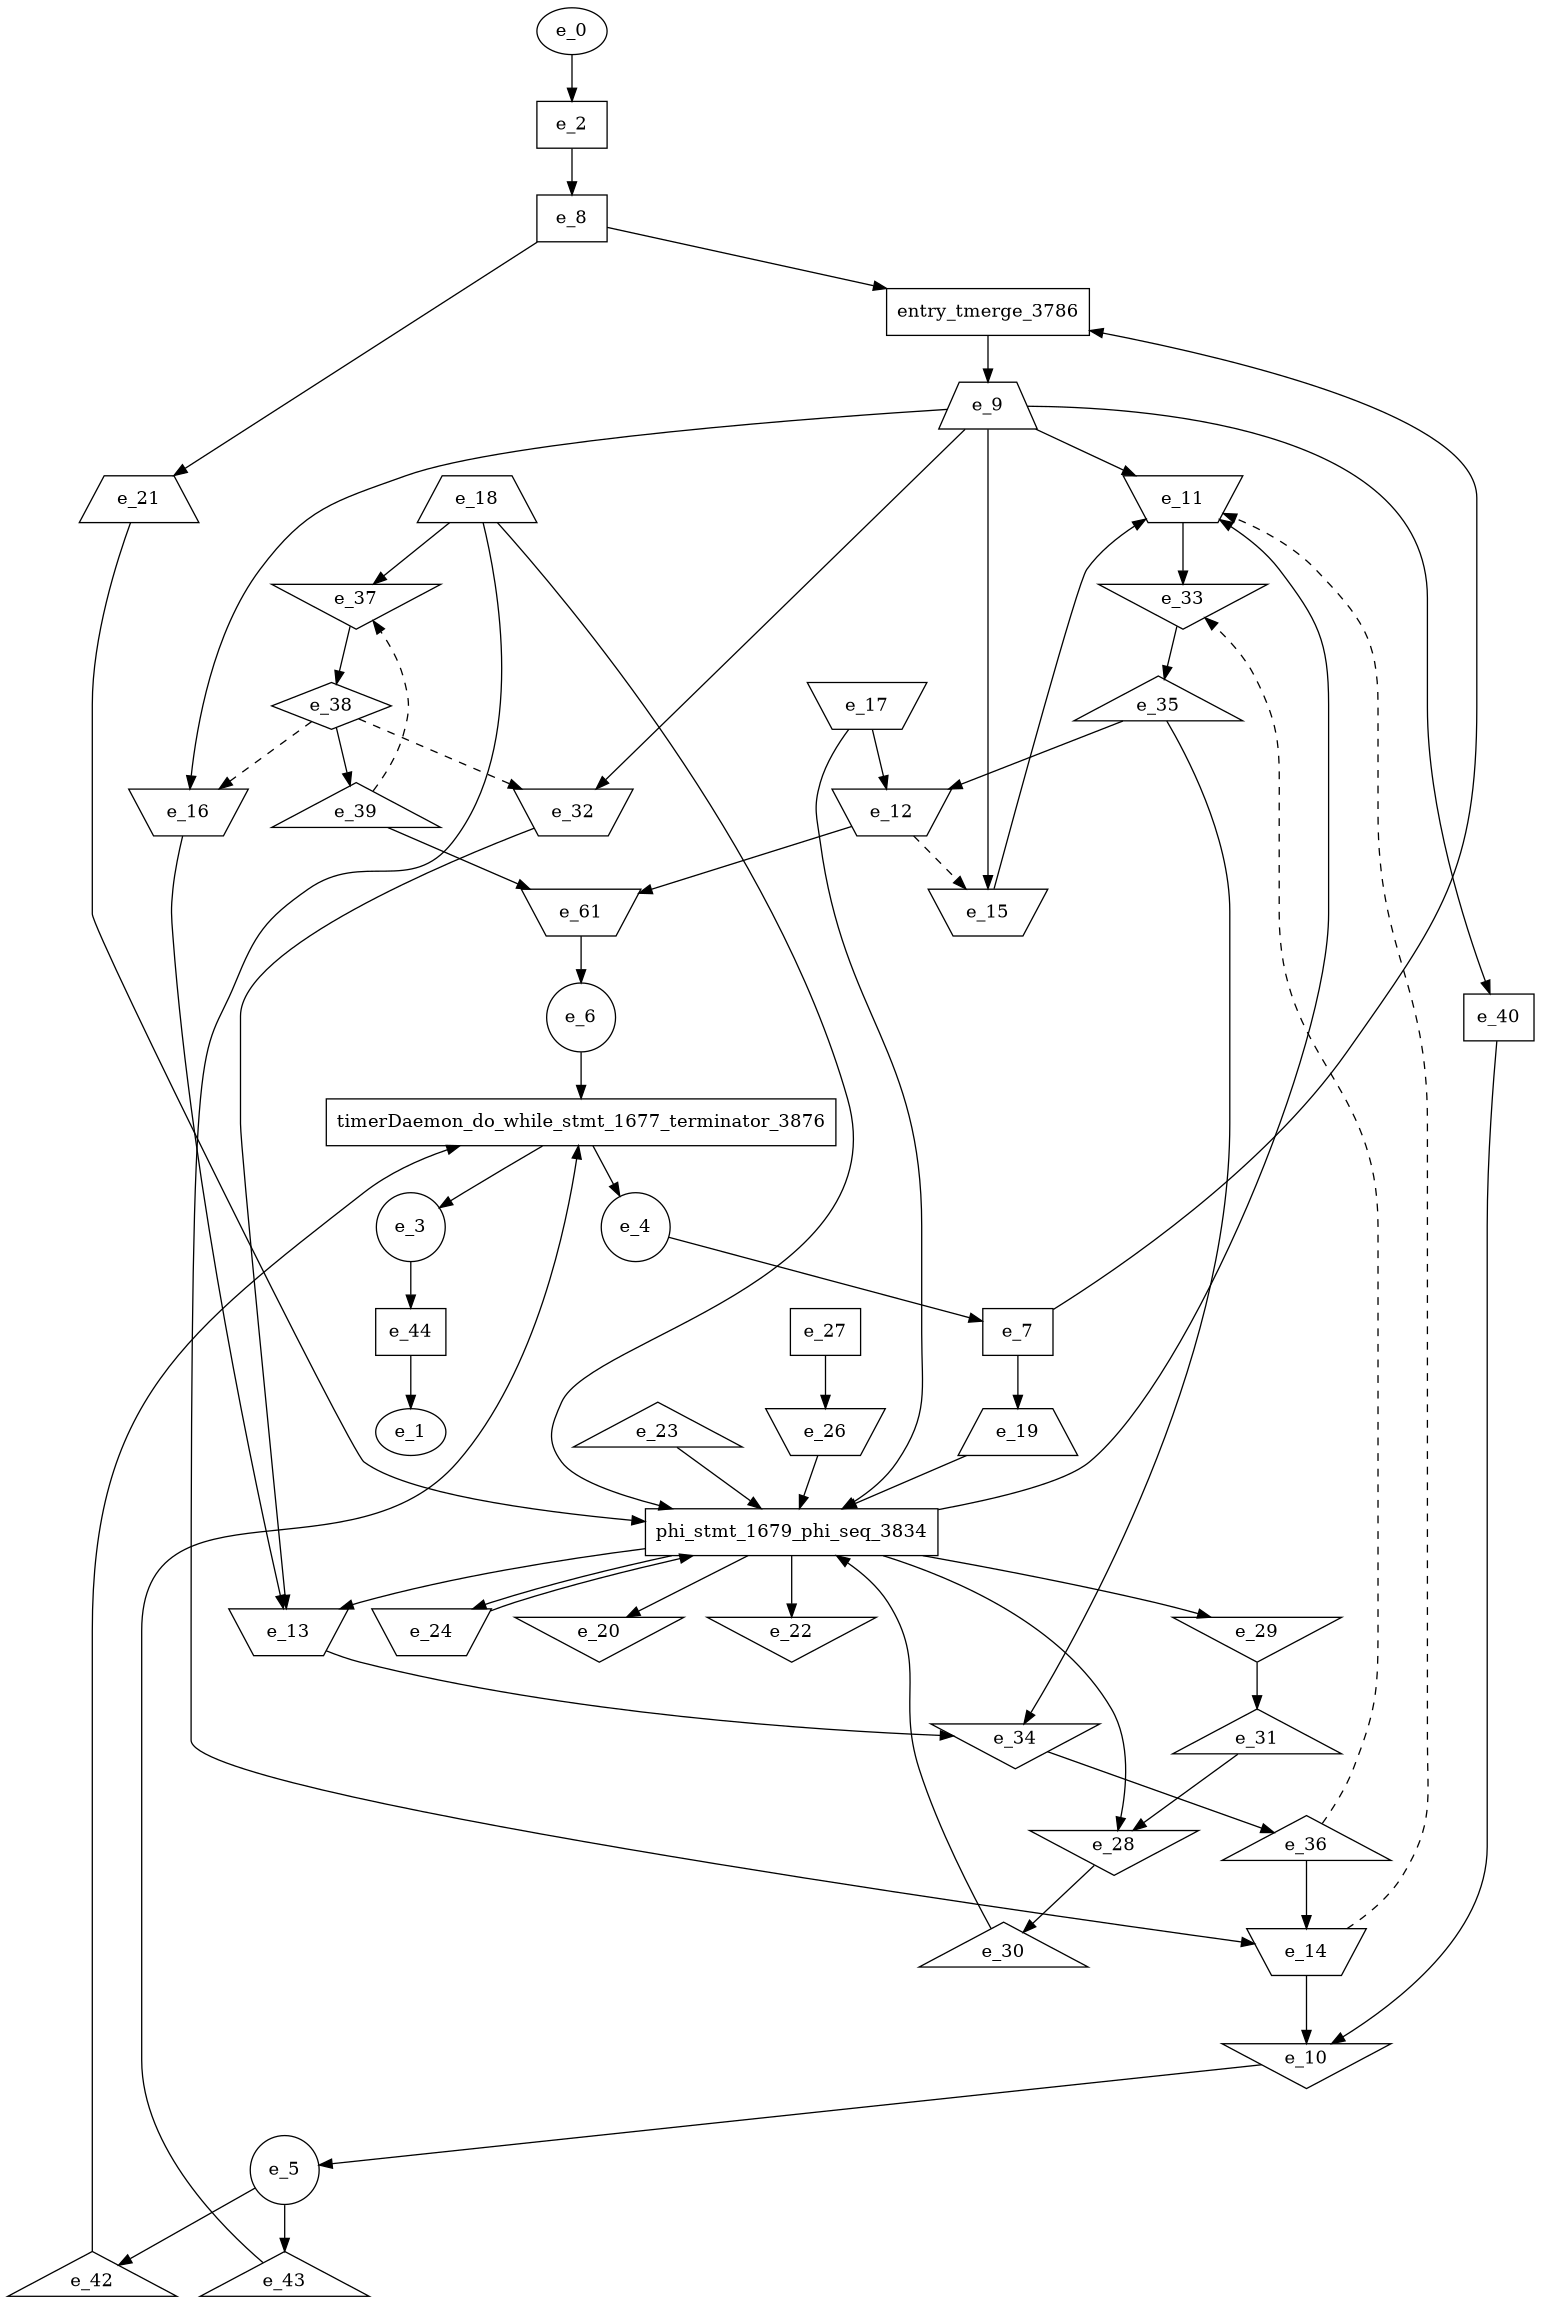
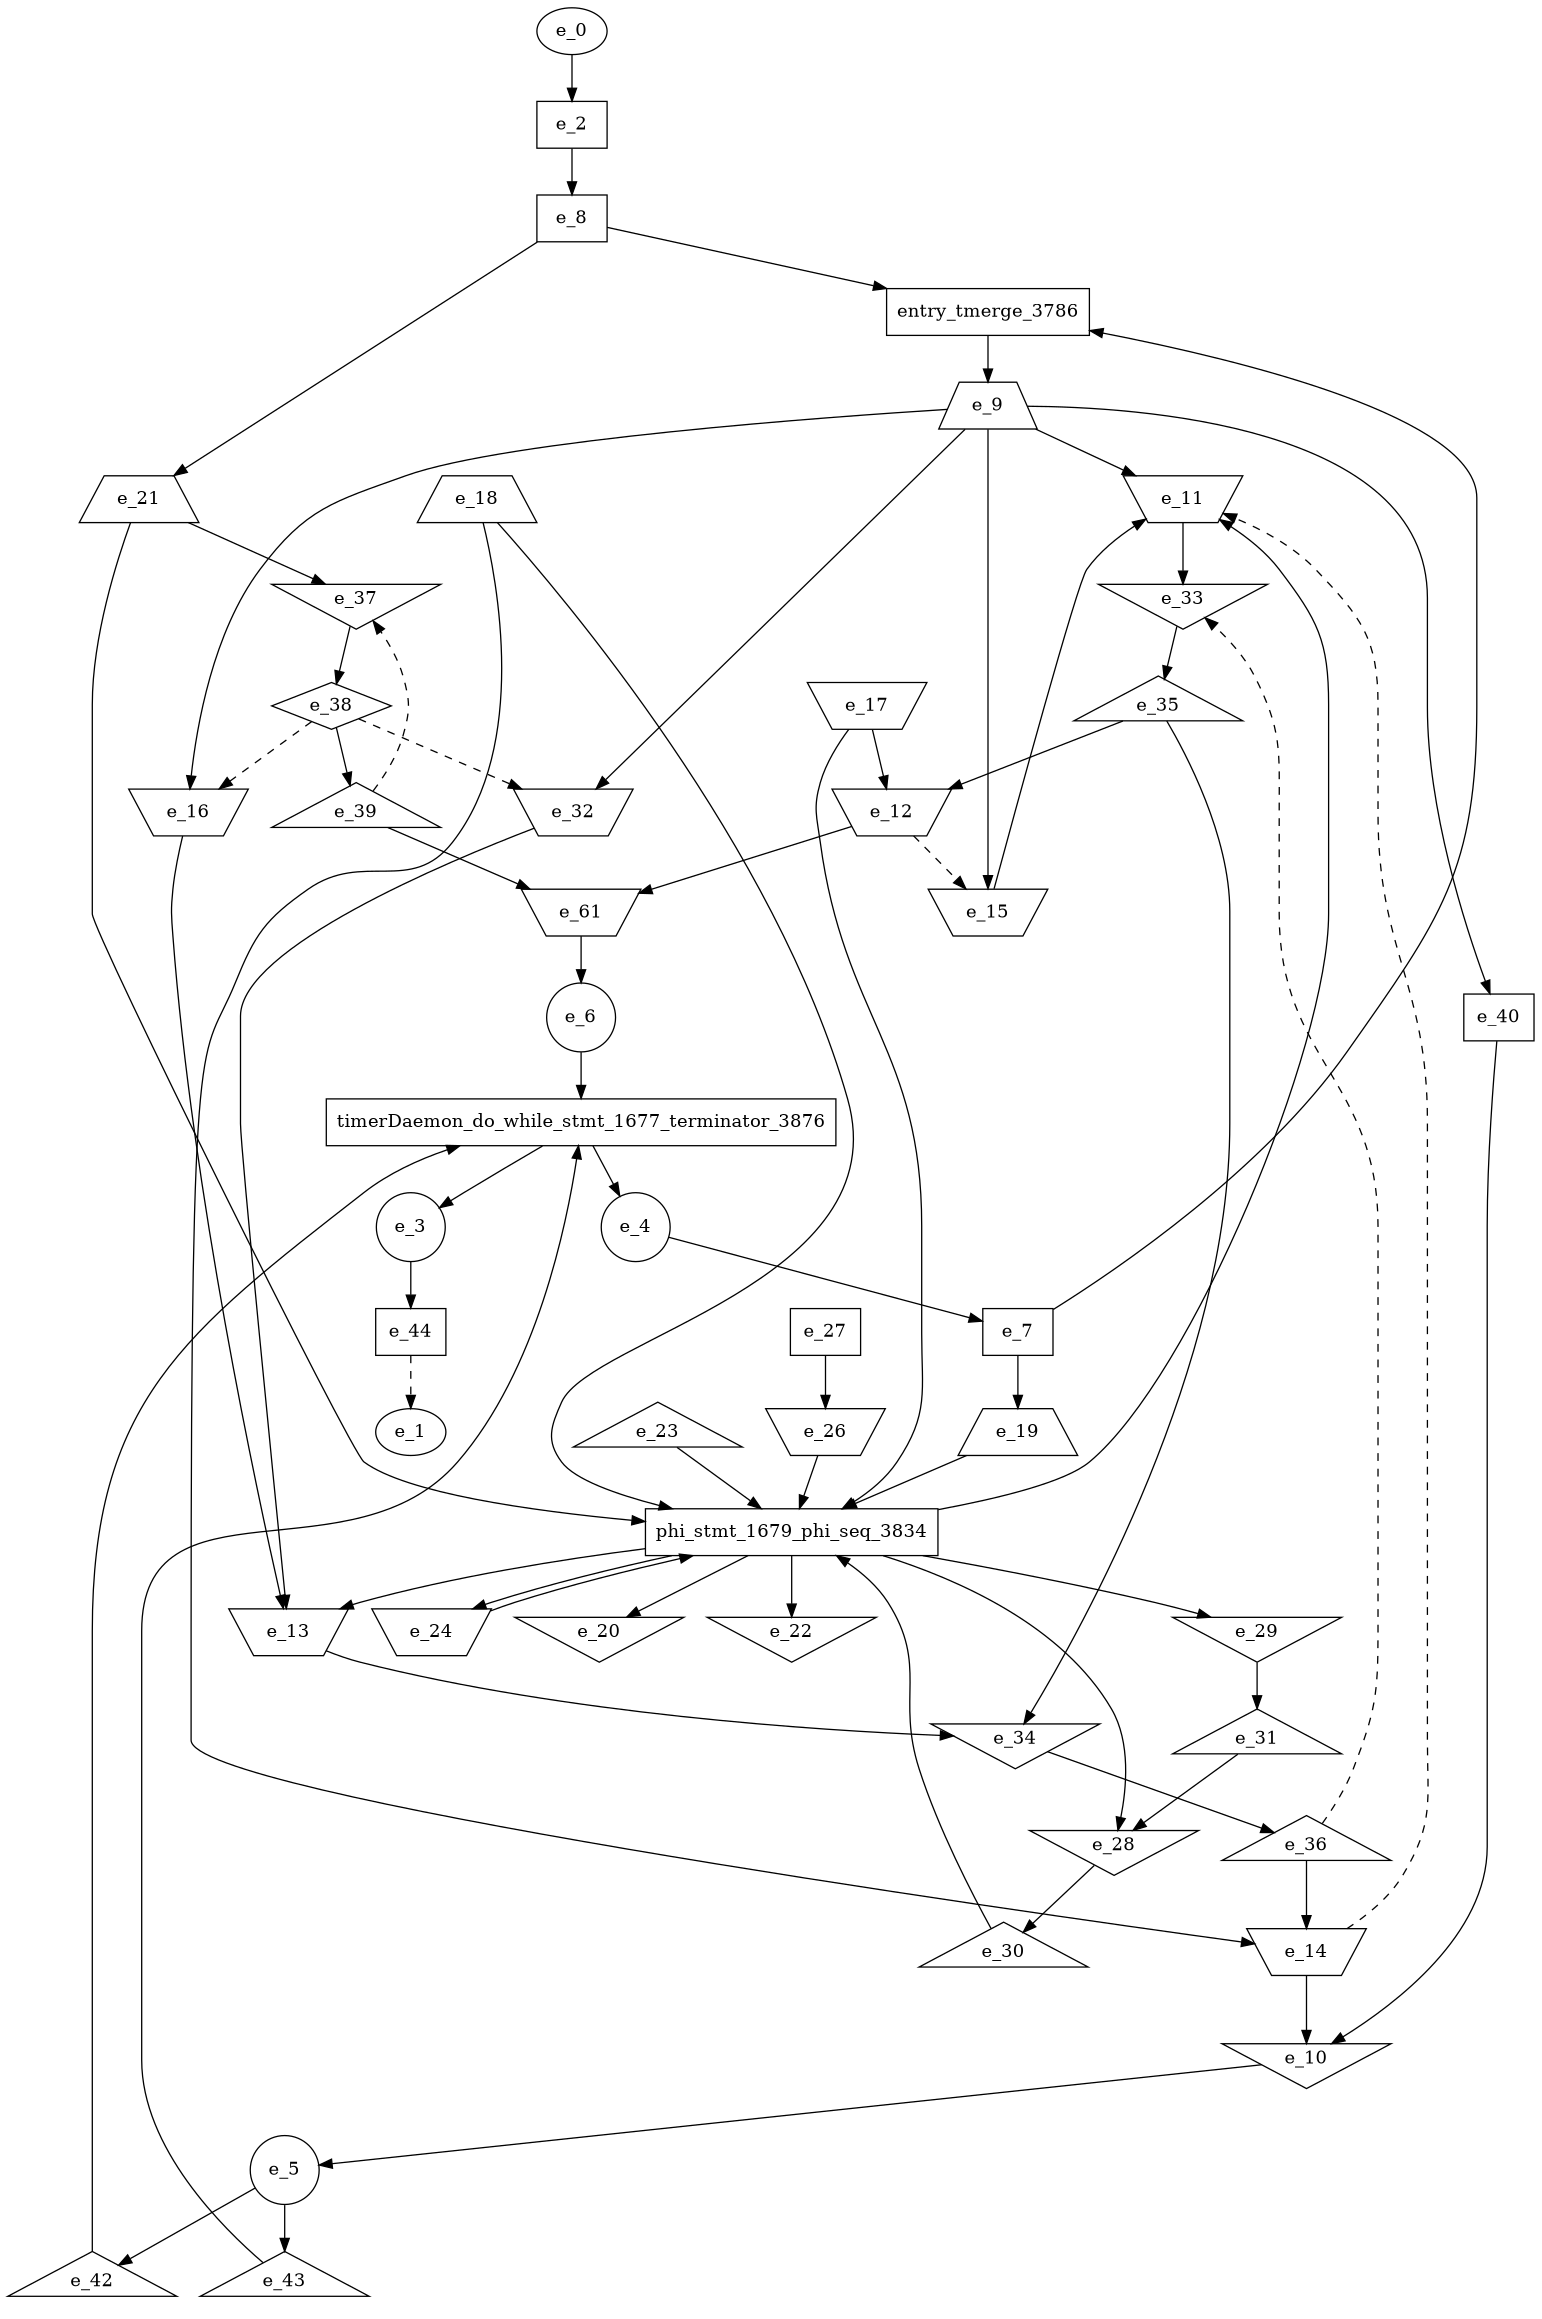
(417, 549) -> (251, 551)
(411, 1375) -> (411, 1375)
